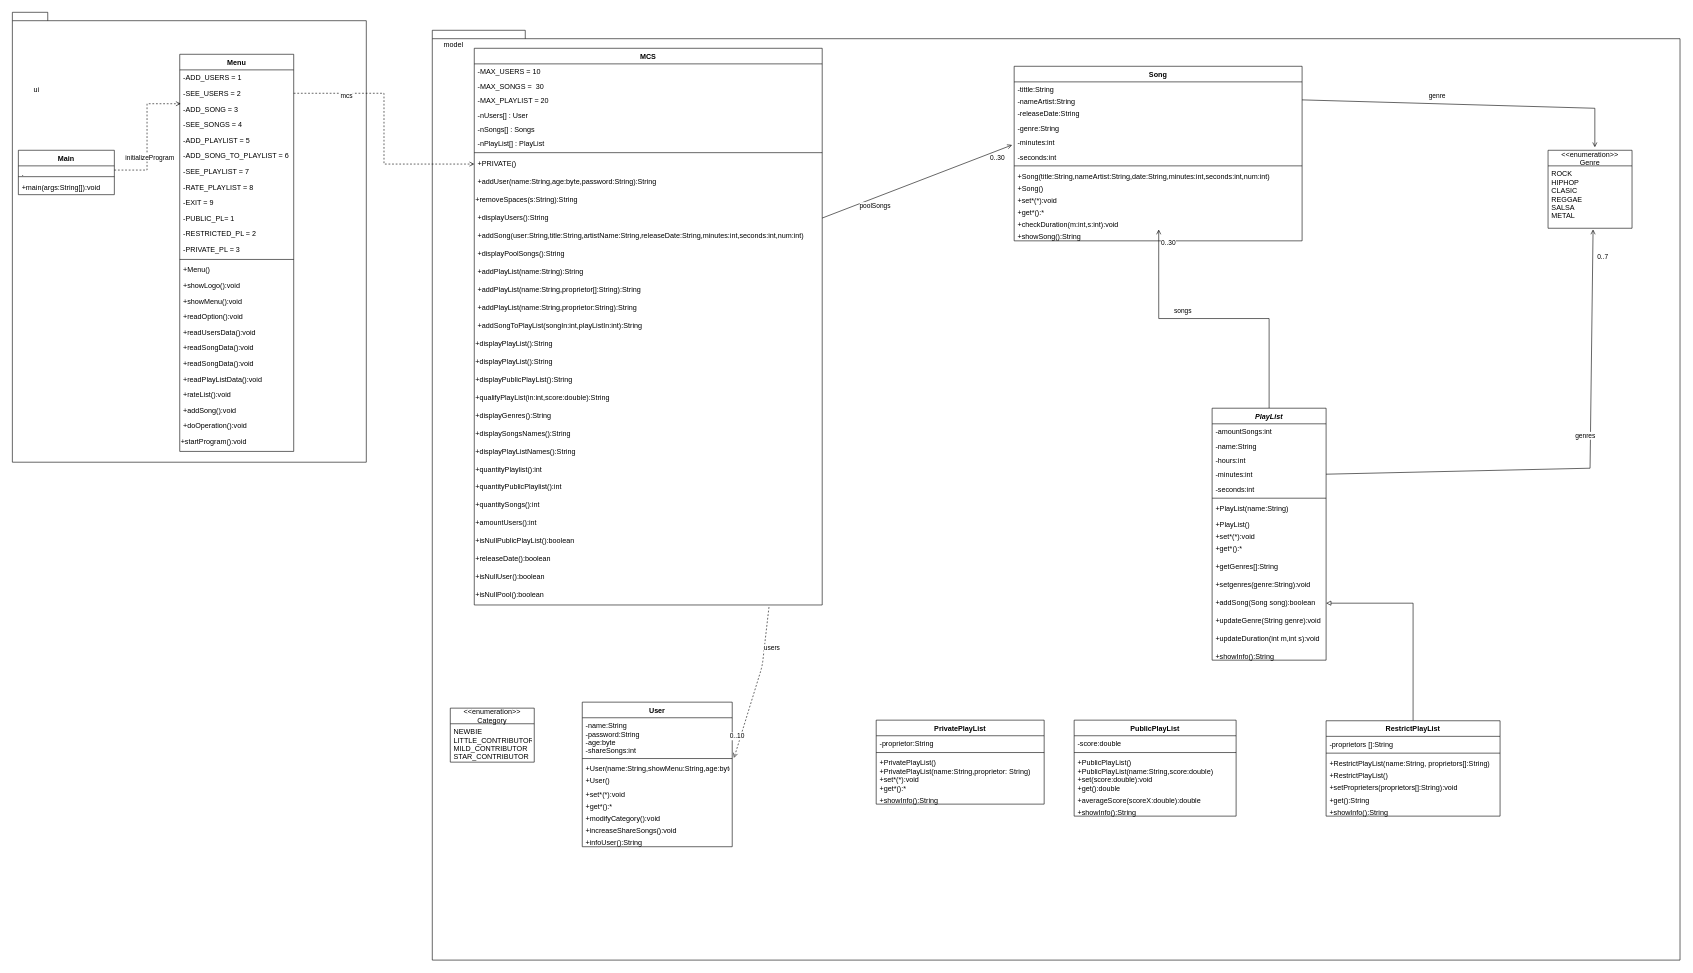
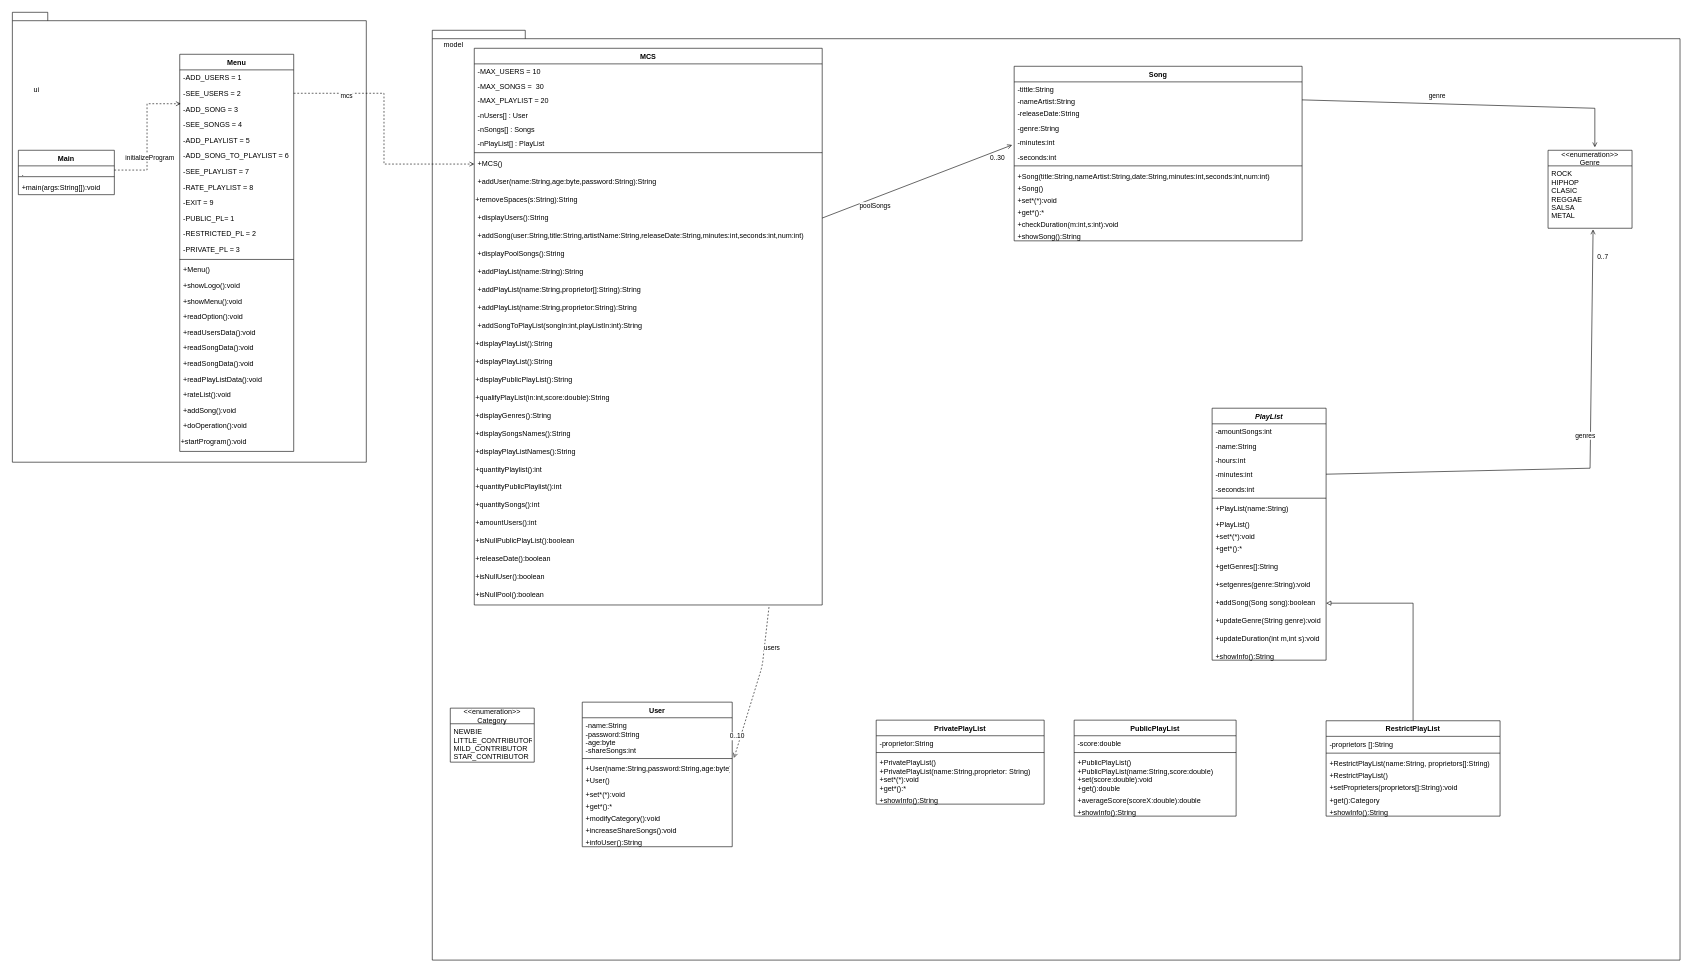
(498, 163) -> (490, 163)
(1215, 319) -> none
(666, 769) -> (666, 769)
(1354, 800) -> (1359, 800)
